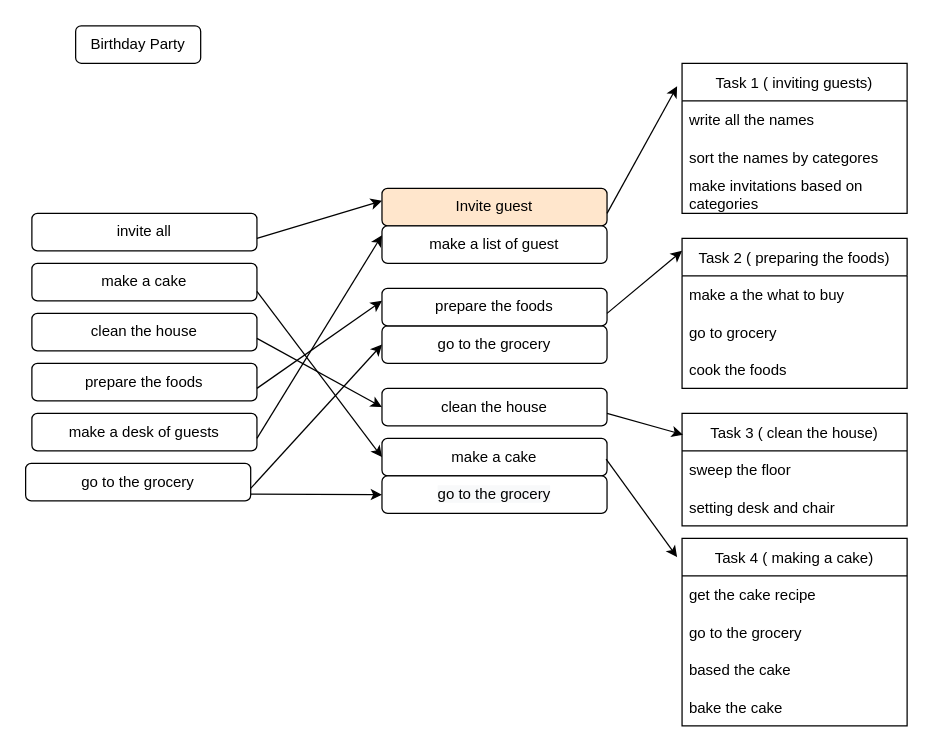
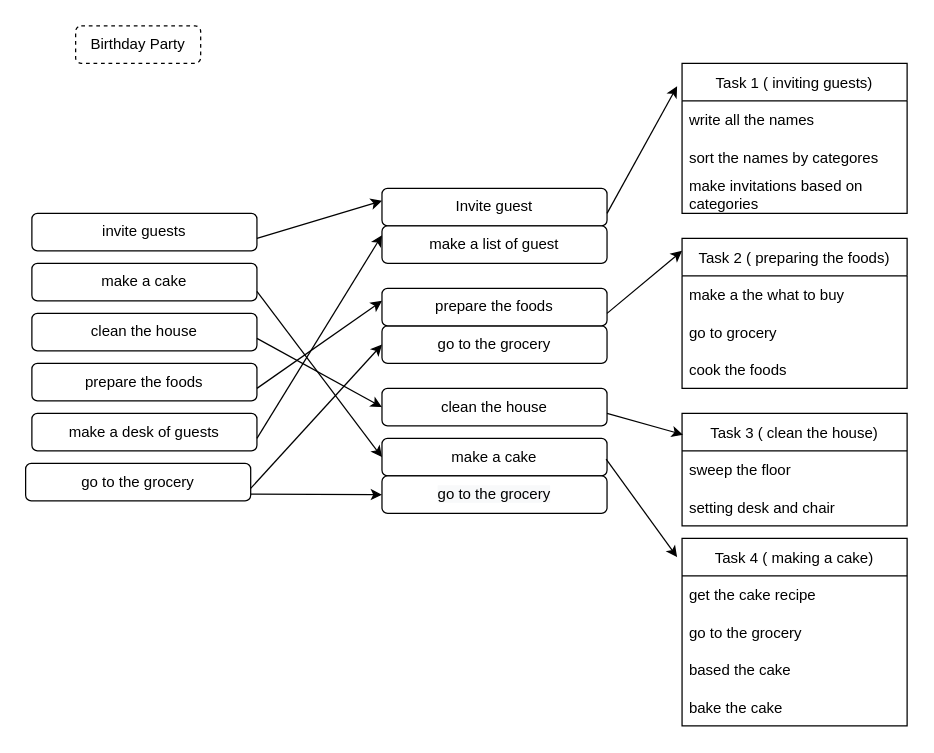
(138, 44) -> (138, 44)
(494, 207) -> (494, 207)
(144, 232) -> (144, 232)
